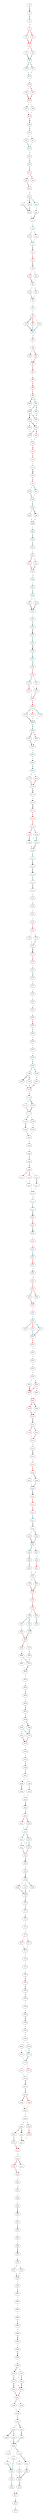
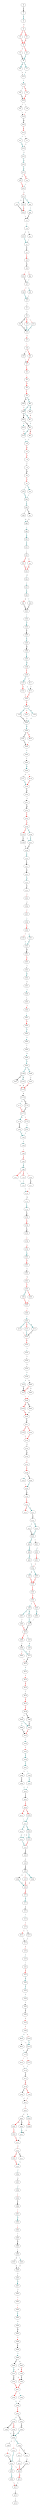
(33, 1516) -> (30, 1508)
